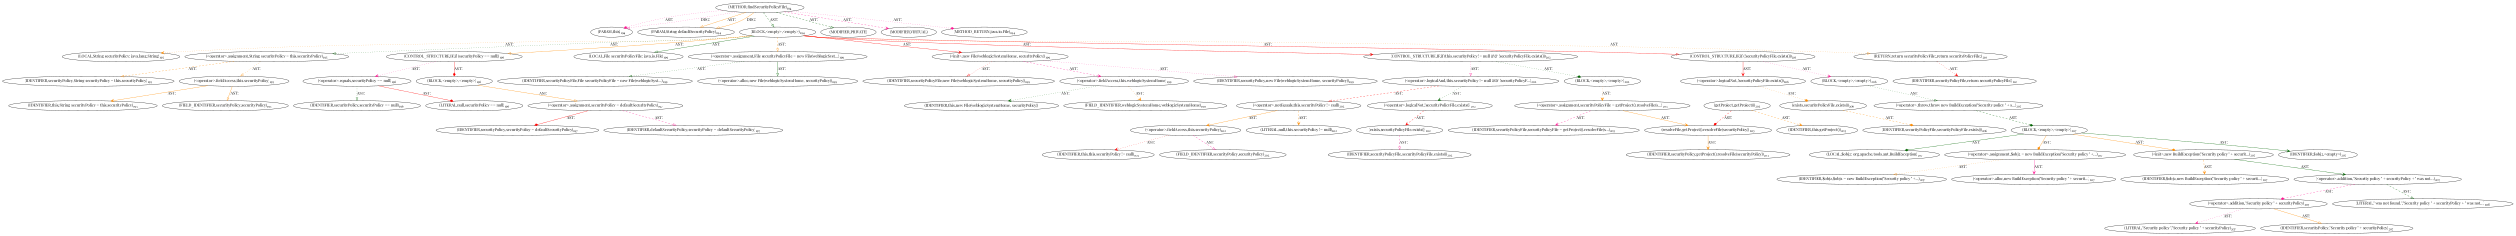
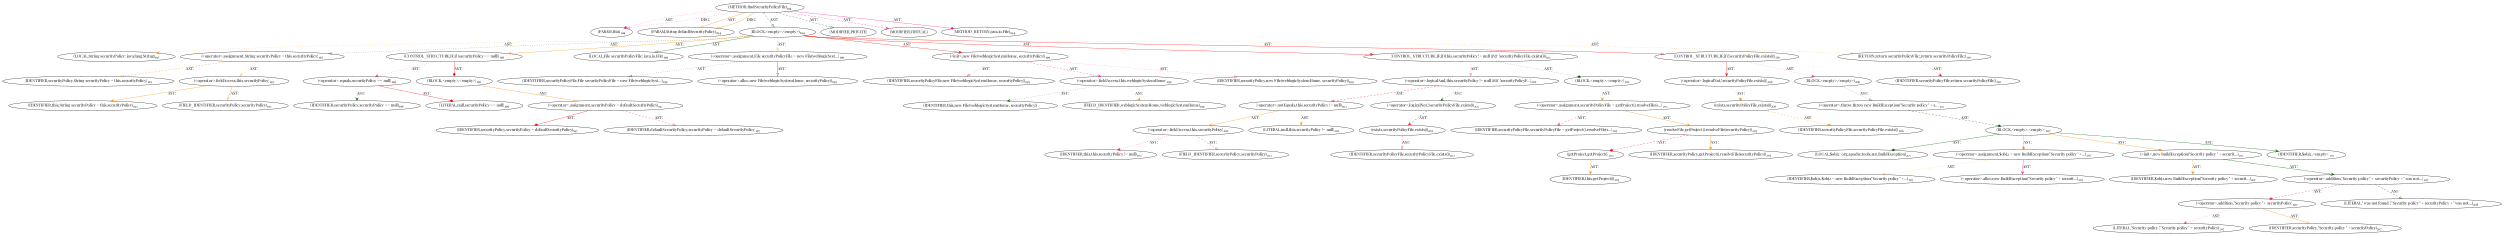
(871, 20) -> (871, 20)
(357, 92) -> (357, 92)
(1724, 117) -> (1651, 142)
